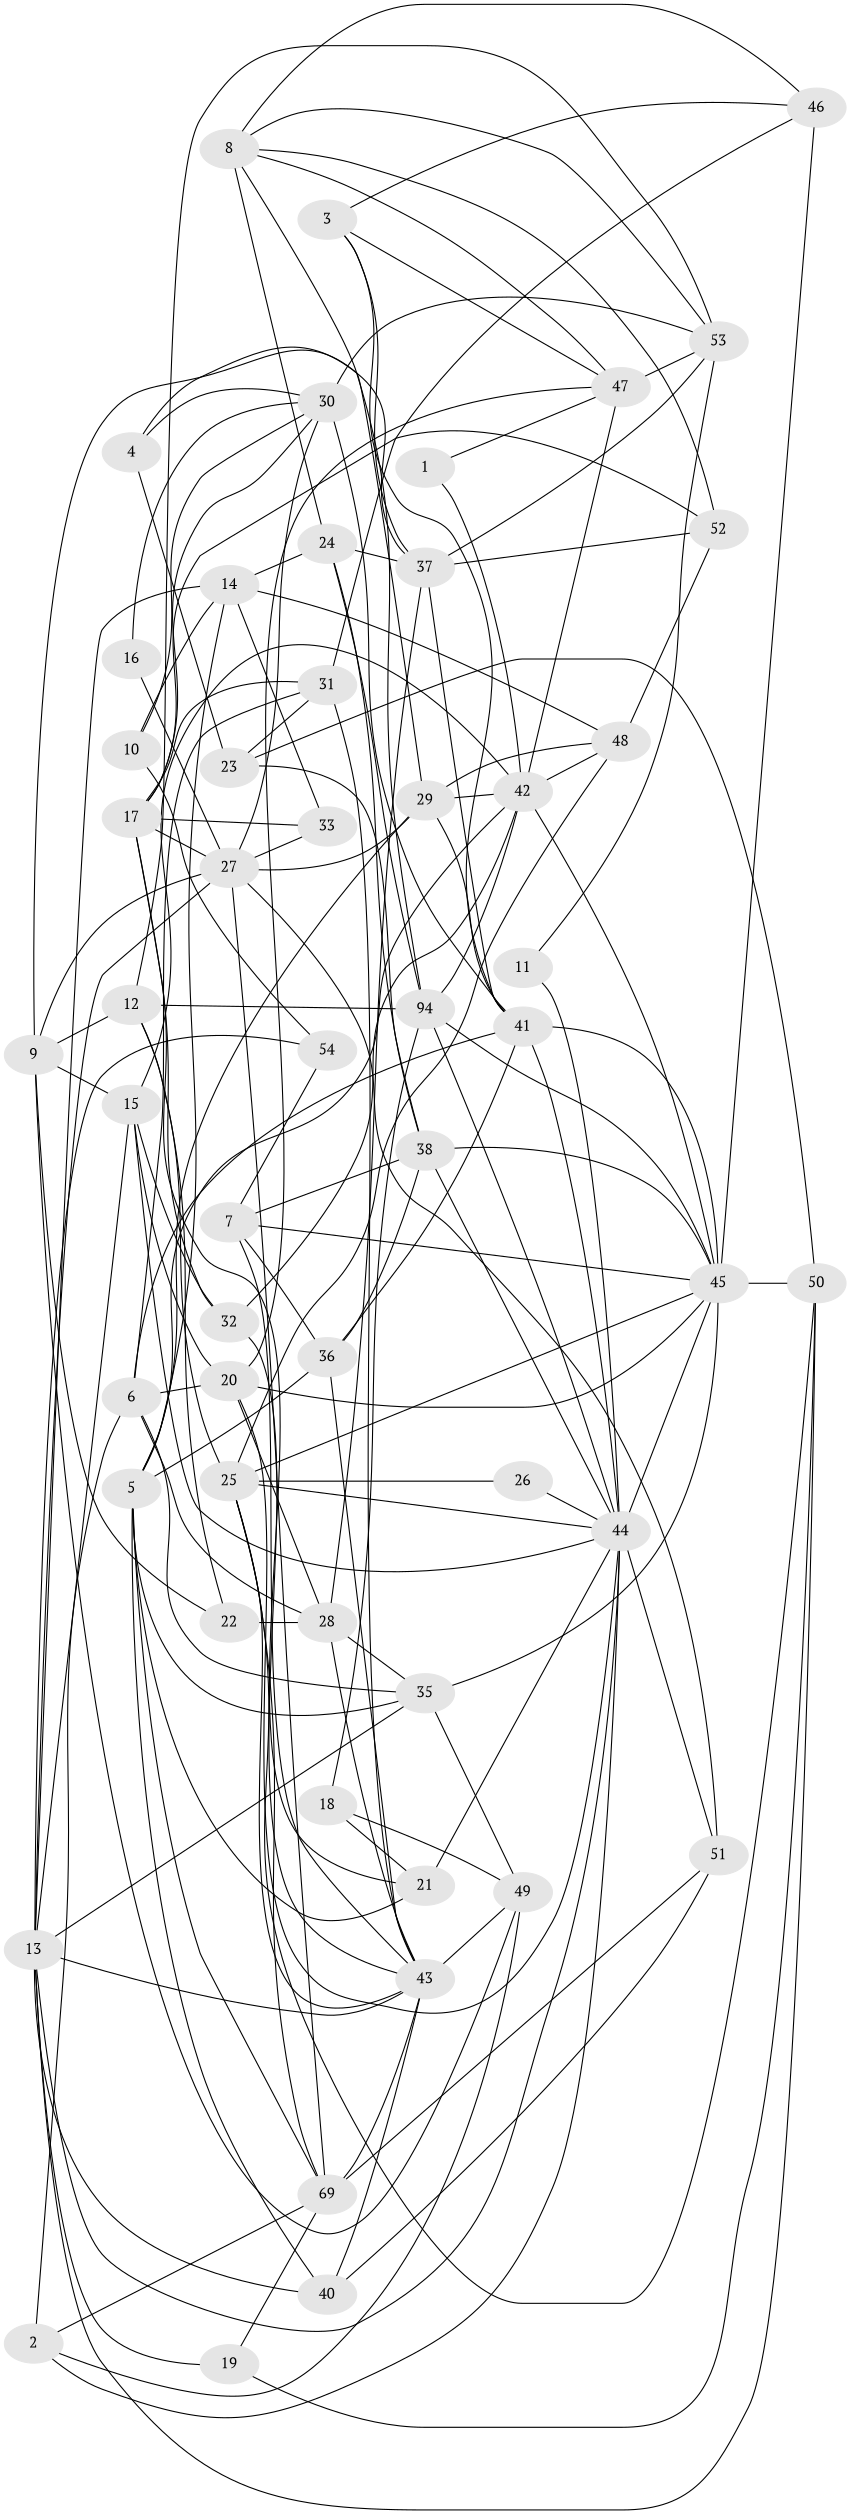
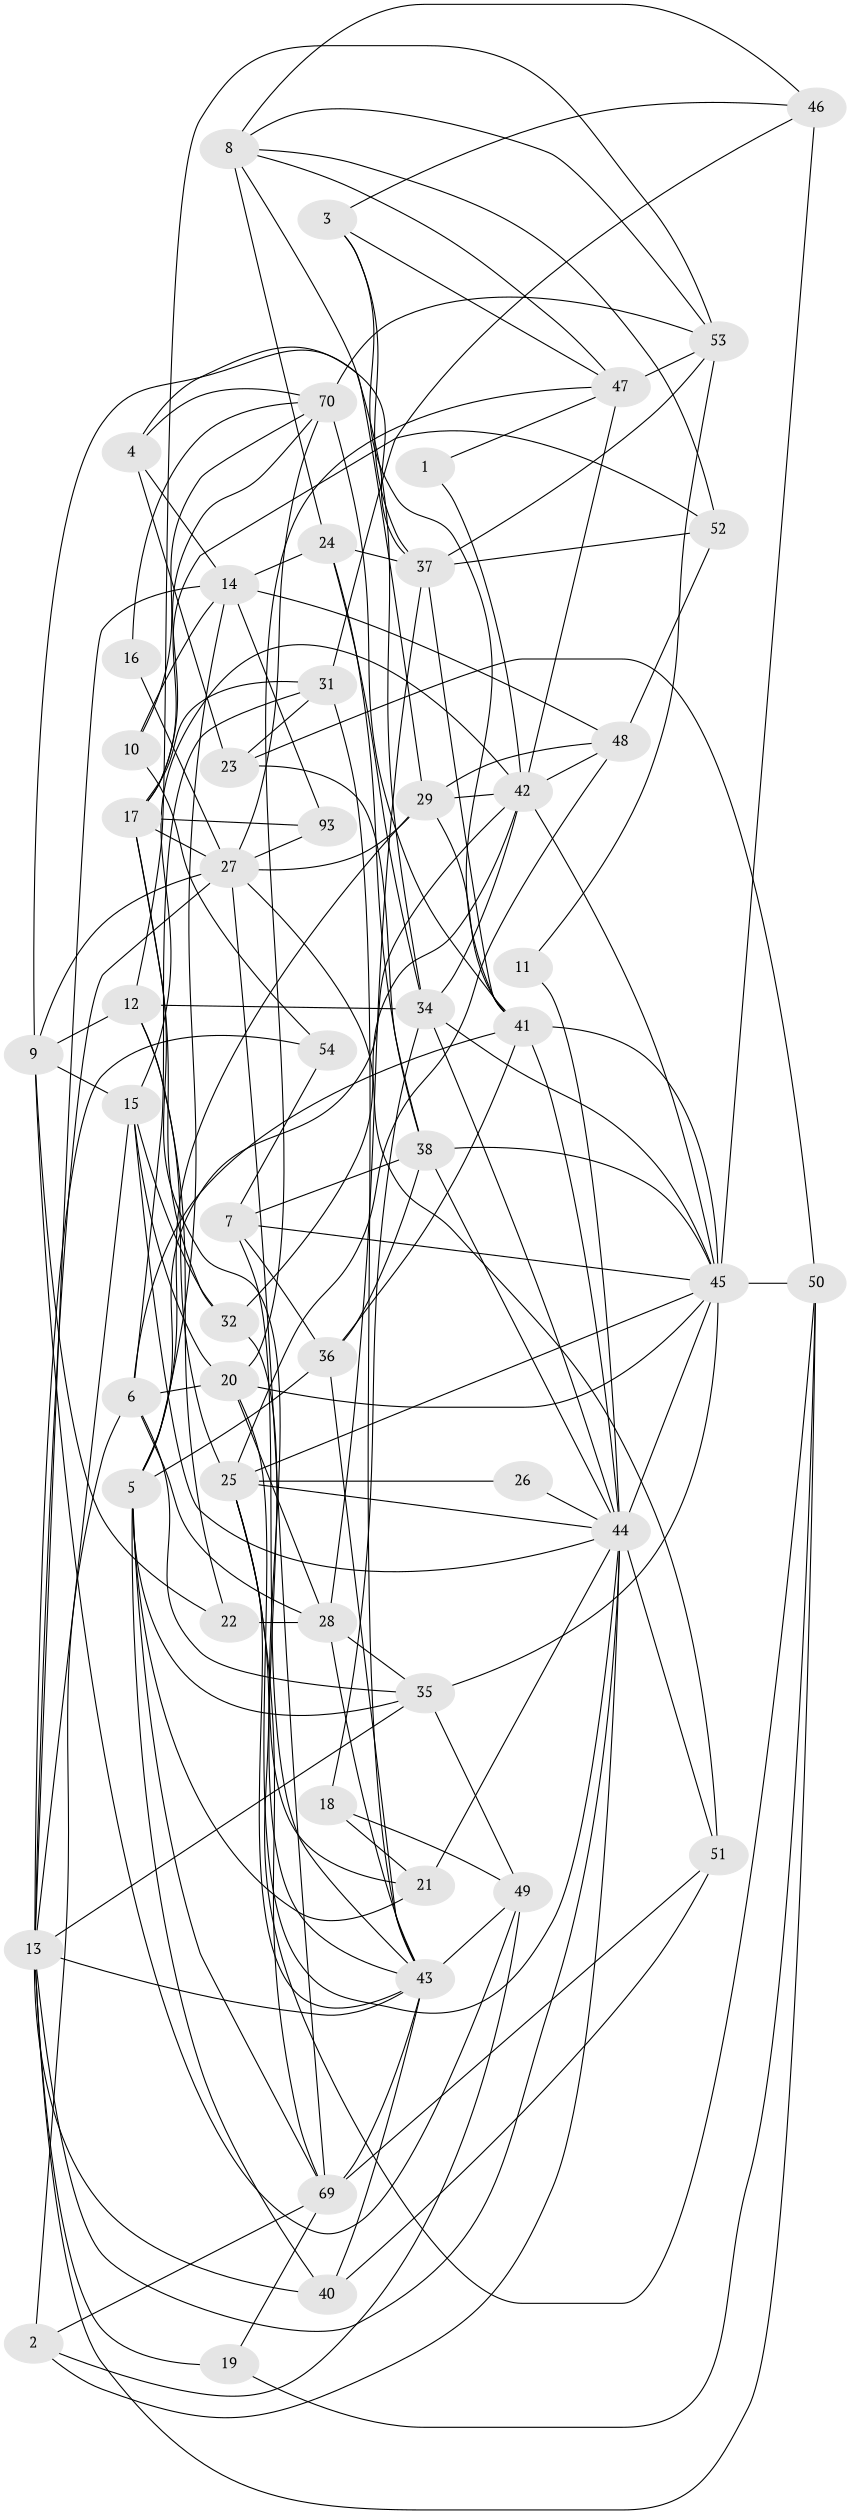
(327, 402) -> (327, 402)
none -> (175, 511)
(327, 826) -> (327, 826)
(425, 1009) -> (425, 1009)
